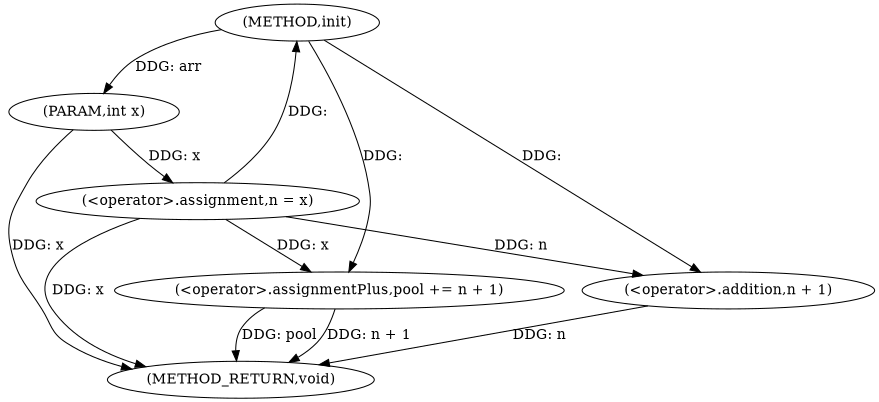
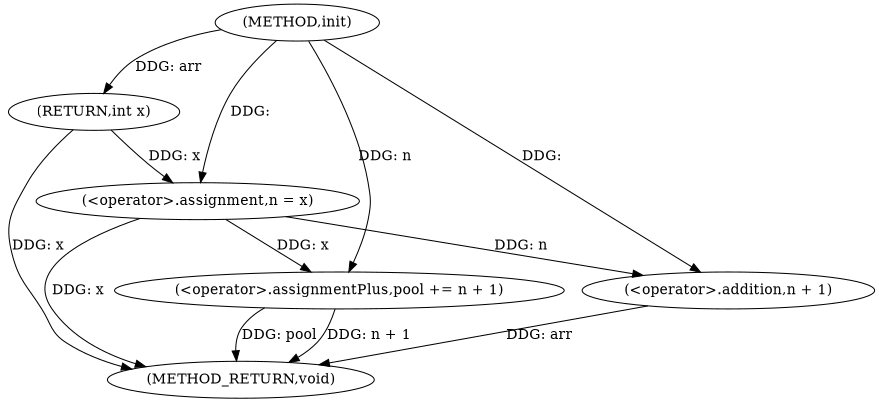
(94, 112) -> (94, 112)
(277, 126) -> (227, 99)
(385, 157) -> (385, 157)
(540, 335) -> (540, 335)
